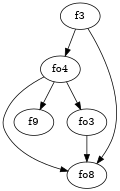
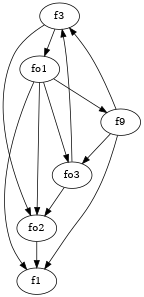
(60, 69) -> (40, 69)
none -> (98, 70)
none -> (70, 99)
none -> (99, 146)
(87, 175) -> (37, 228)
none -> (37, 281)
